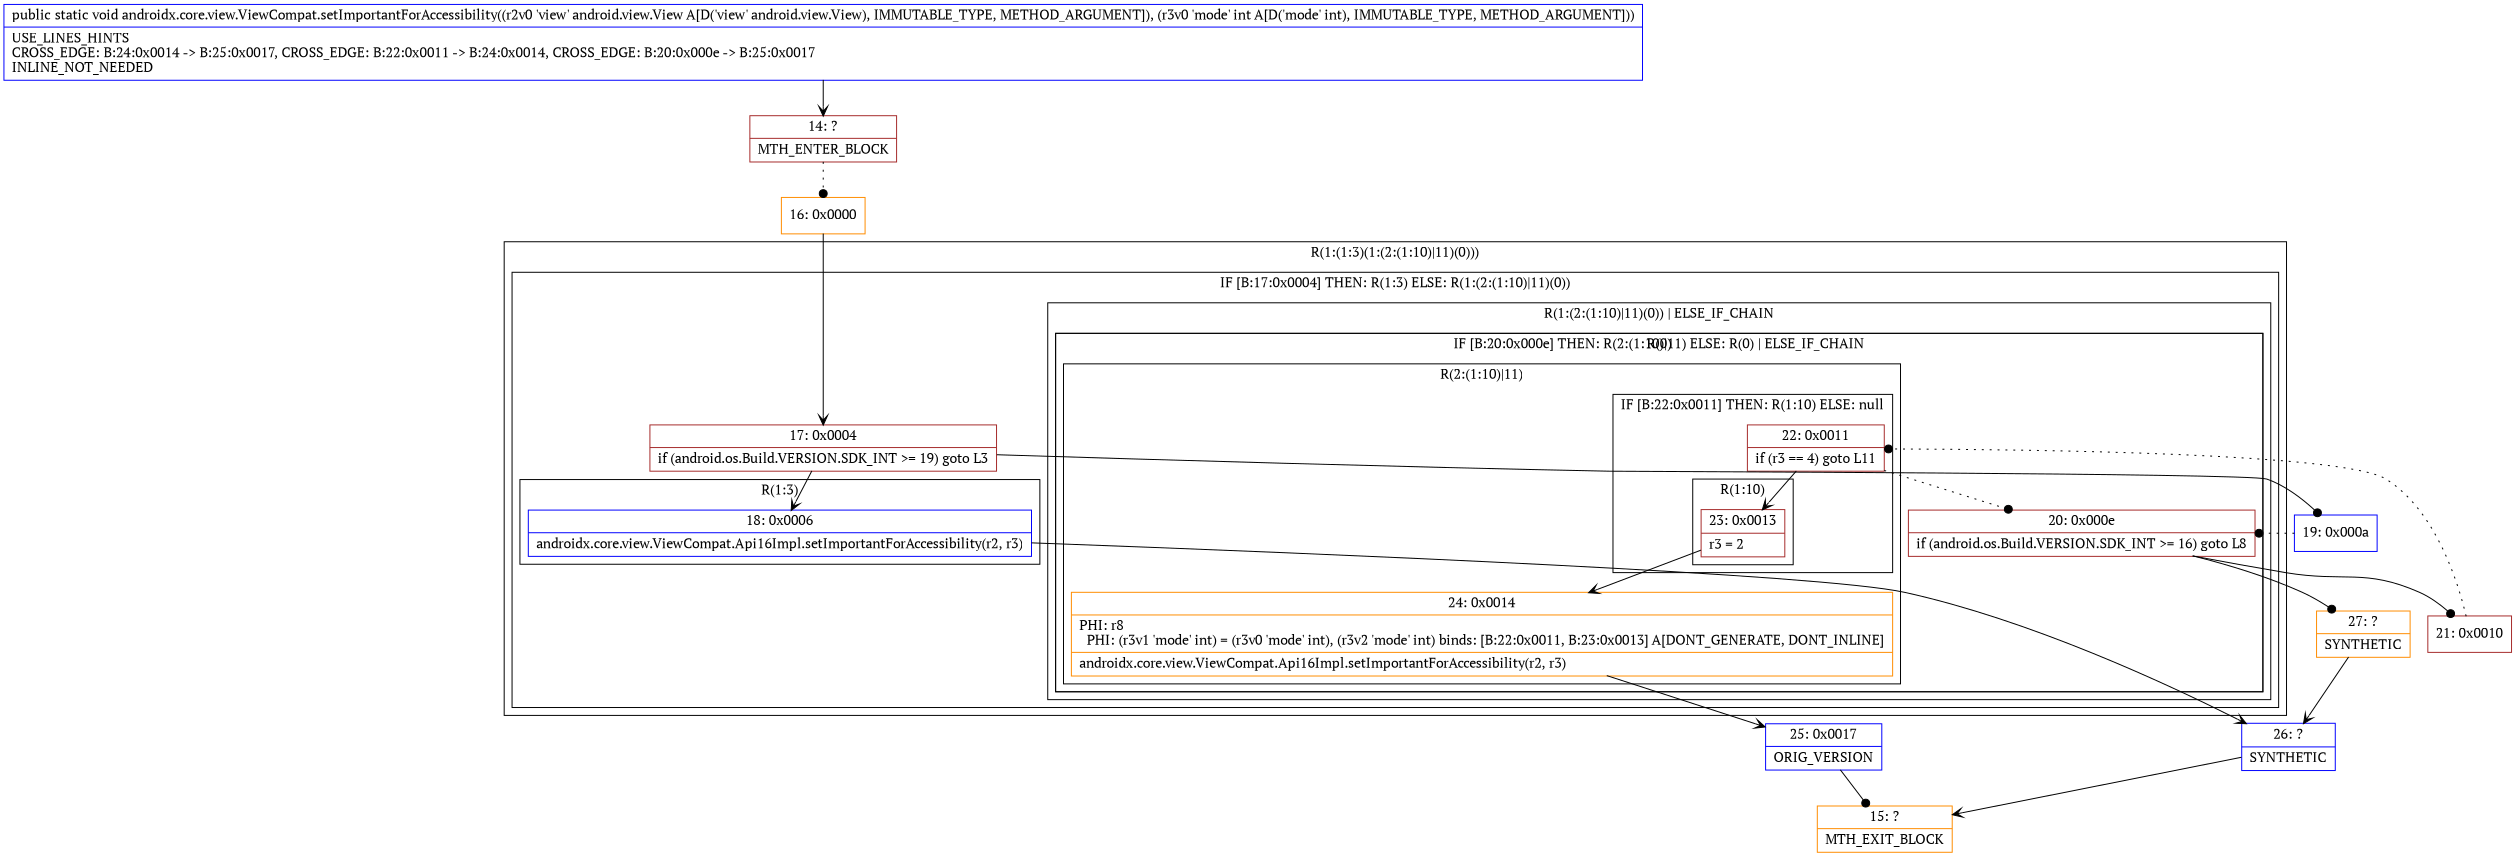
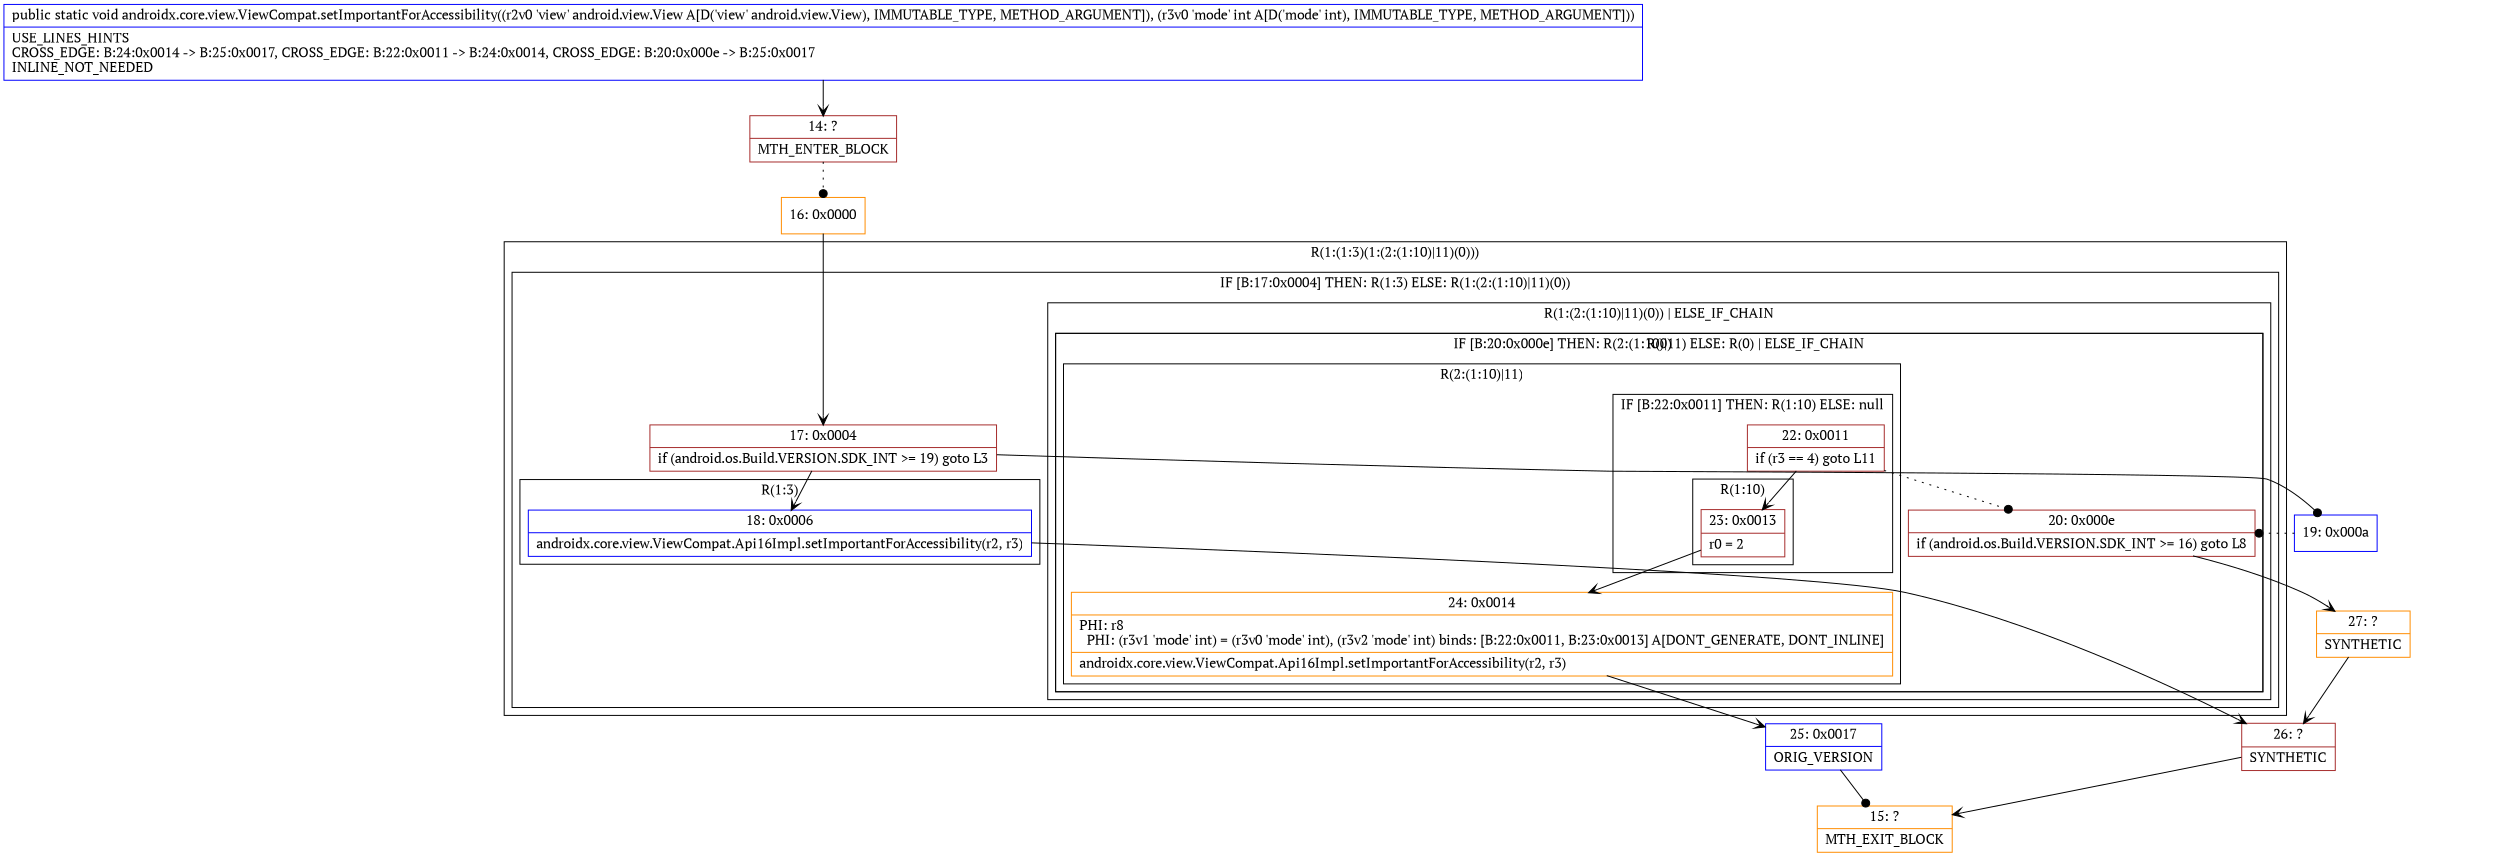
(1727, 545) -> (1727, 545)
(2256, 574) -> (2256, 574)
(2470, 634) -> none
(2288, 747) -> (2288, 747)
